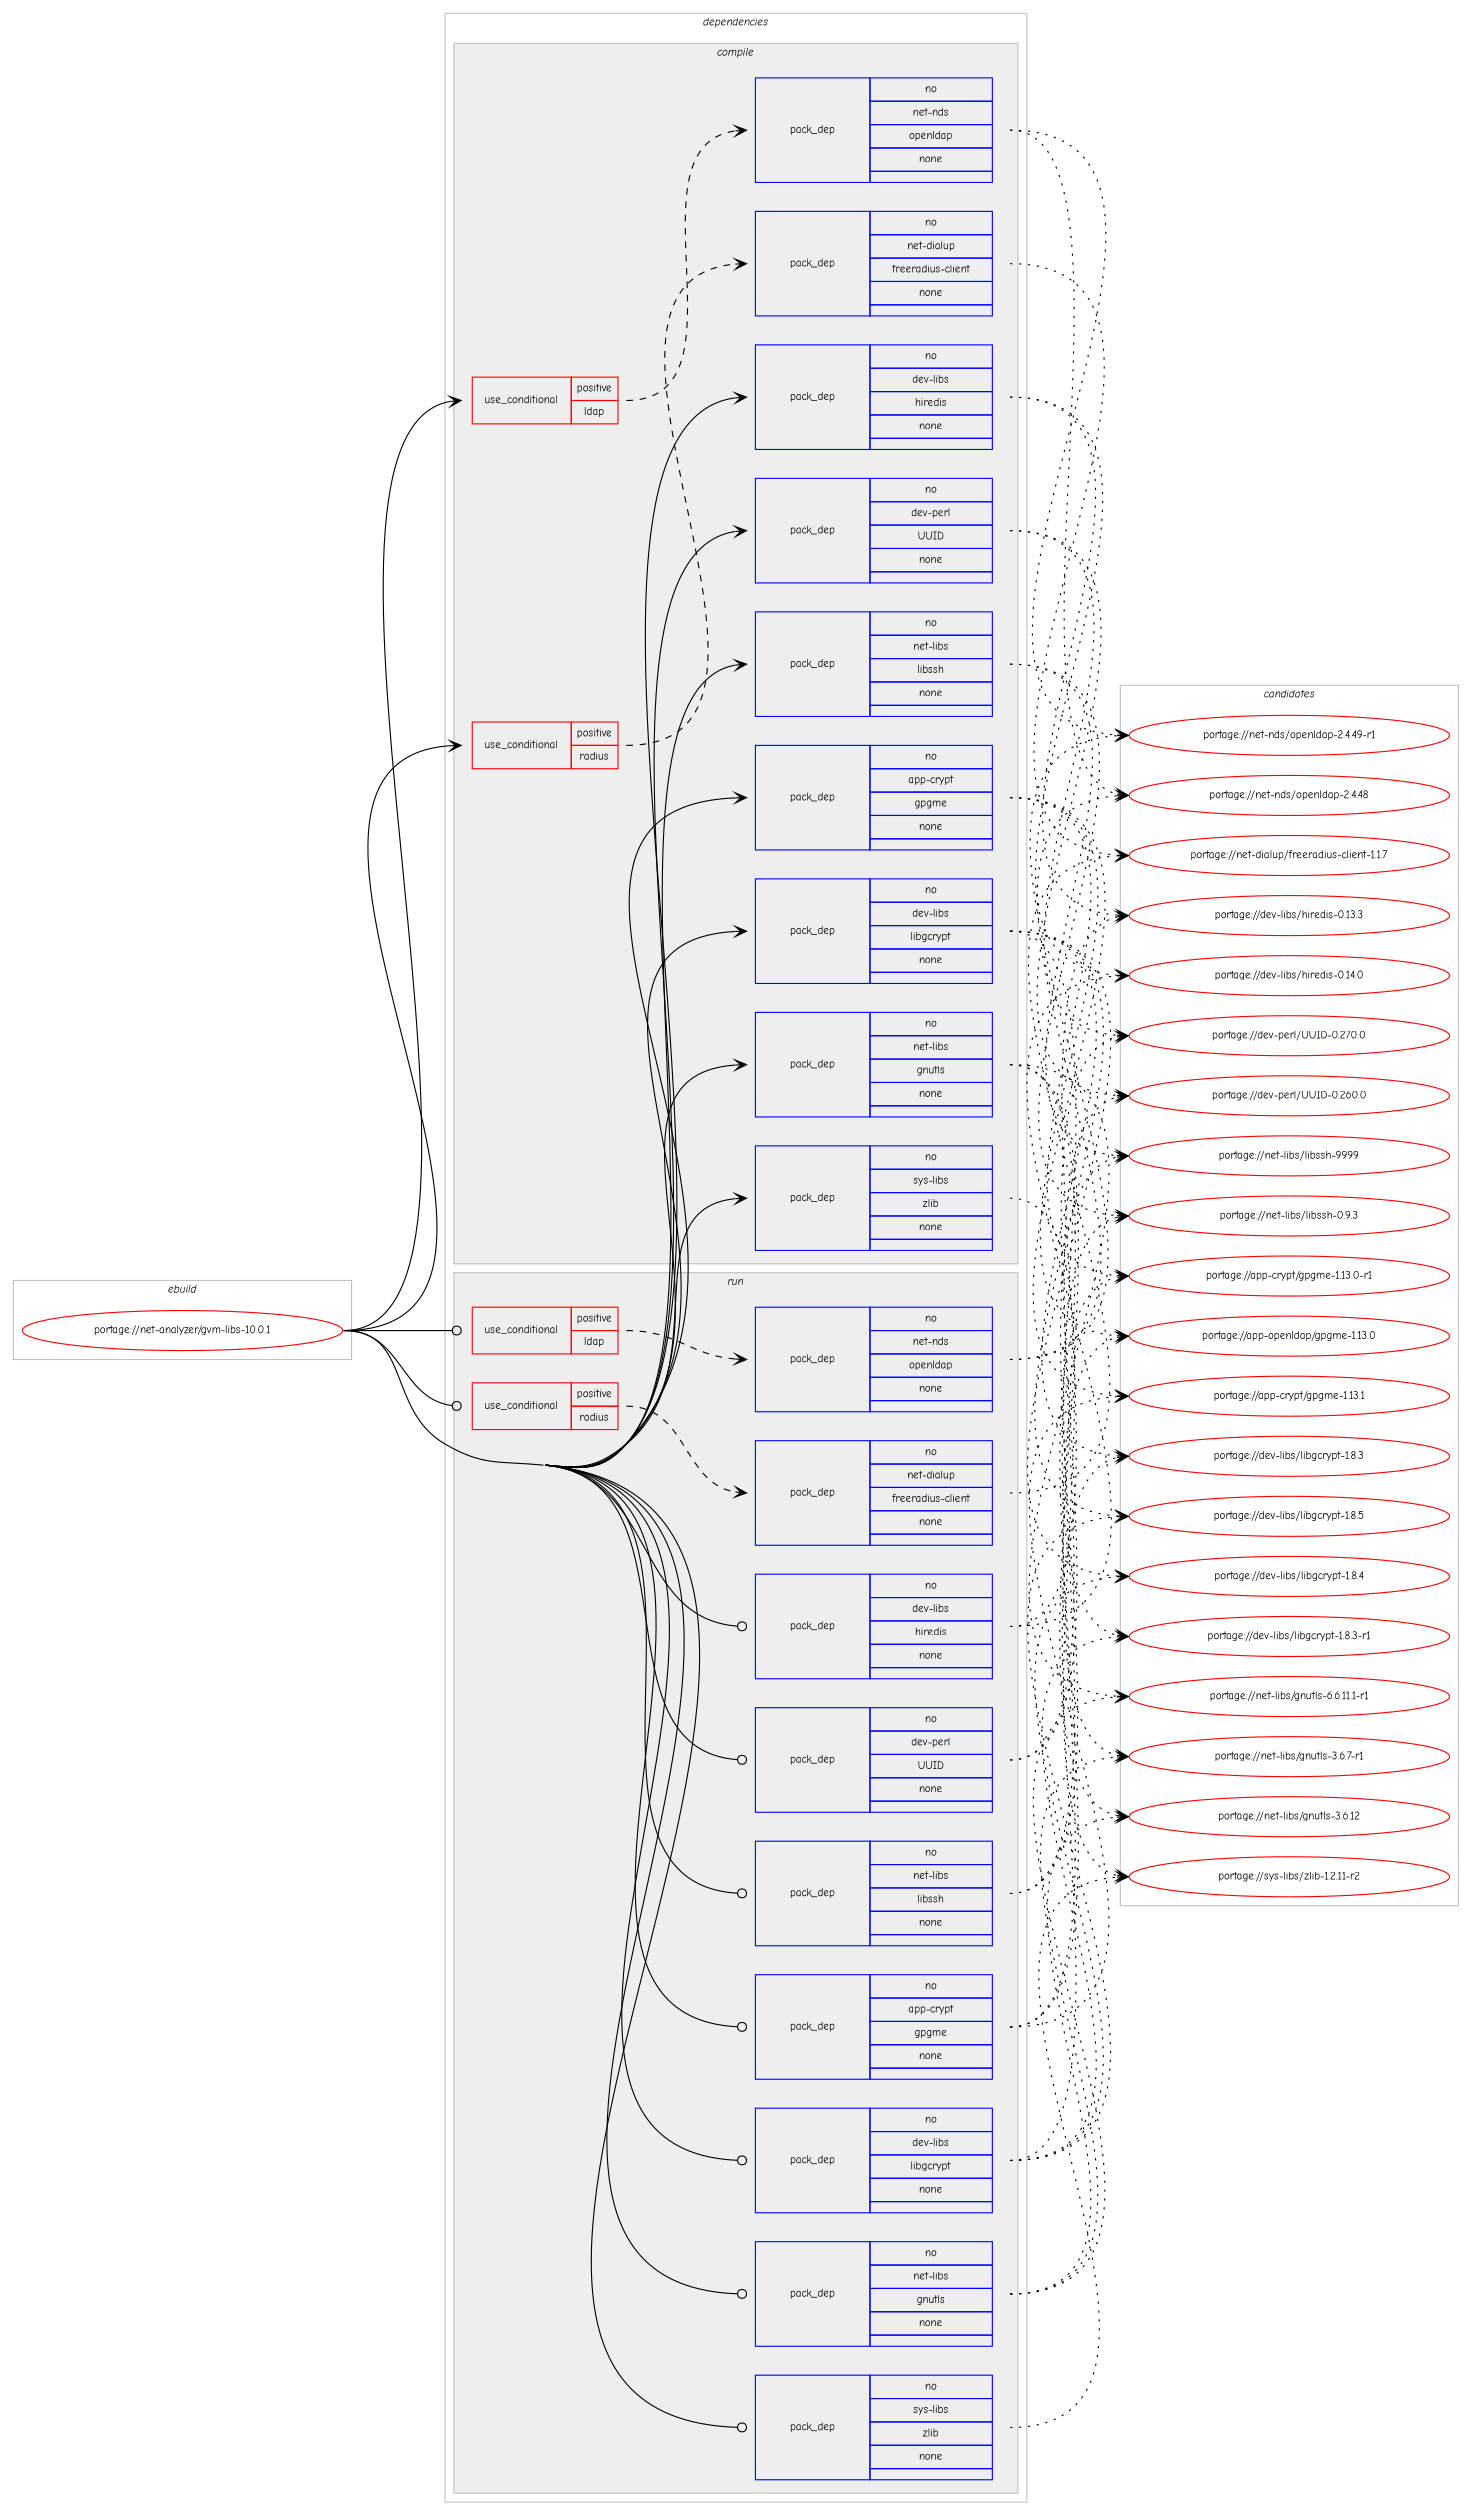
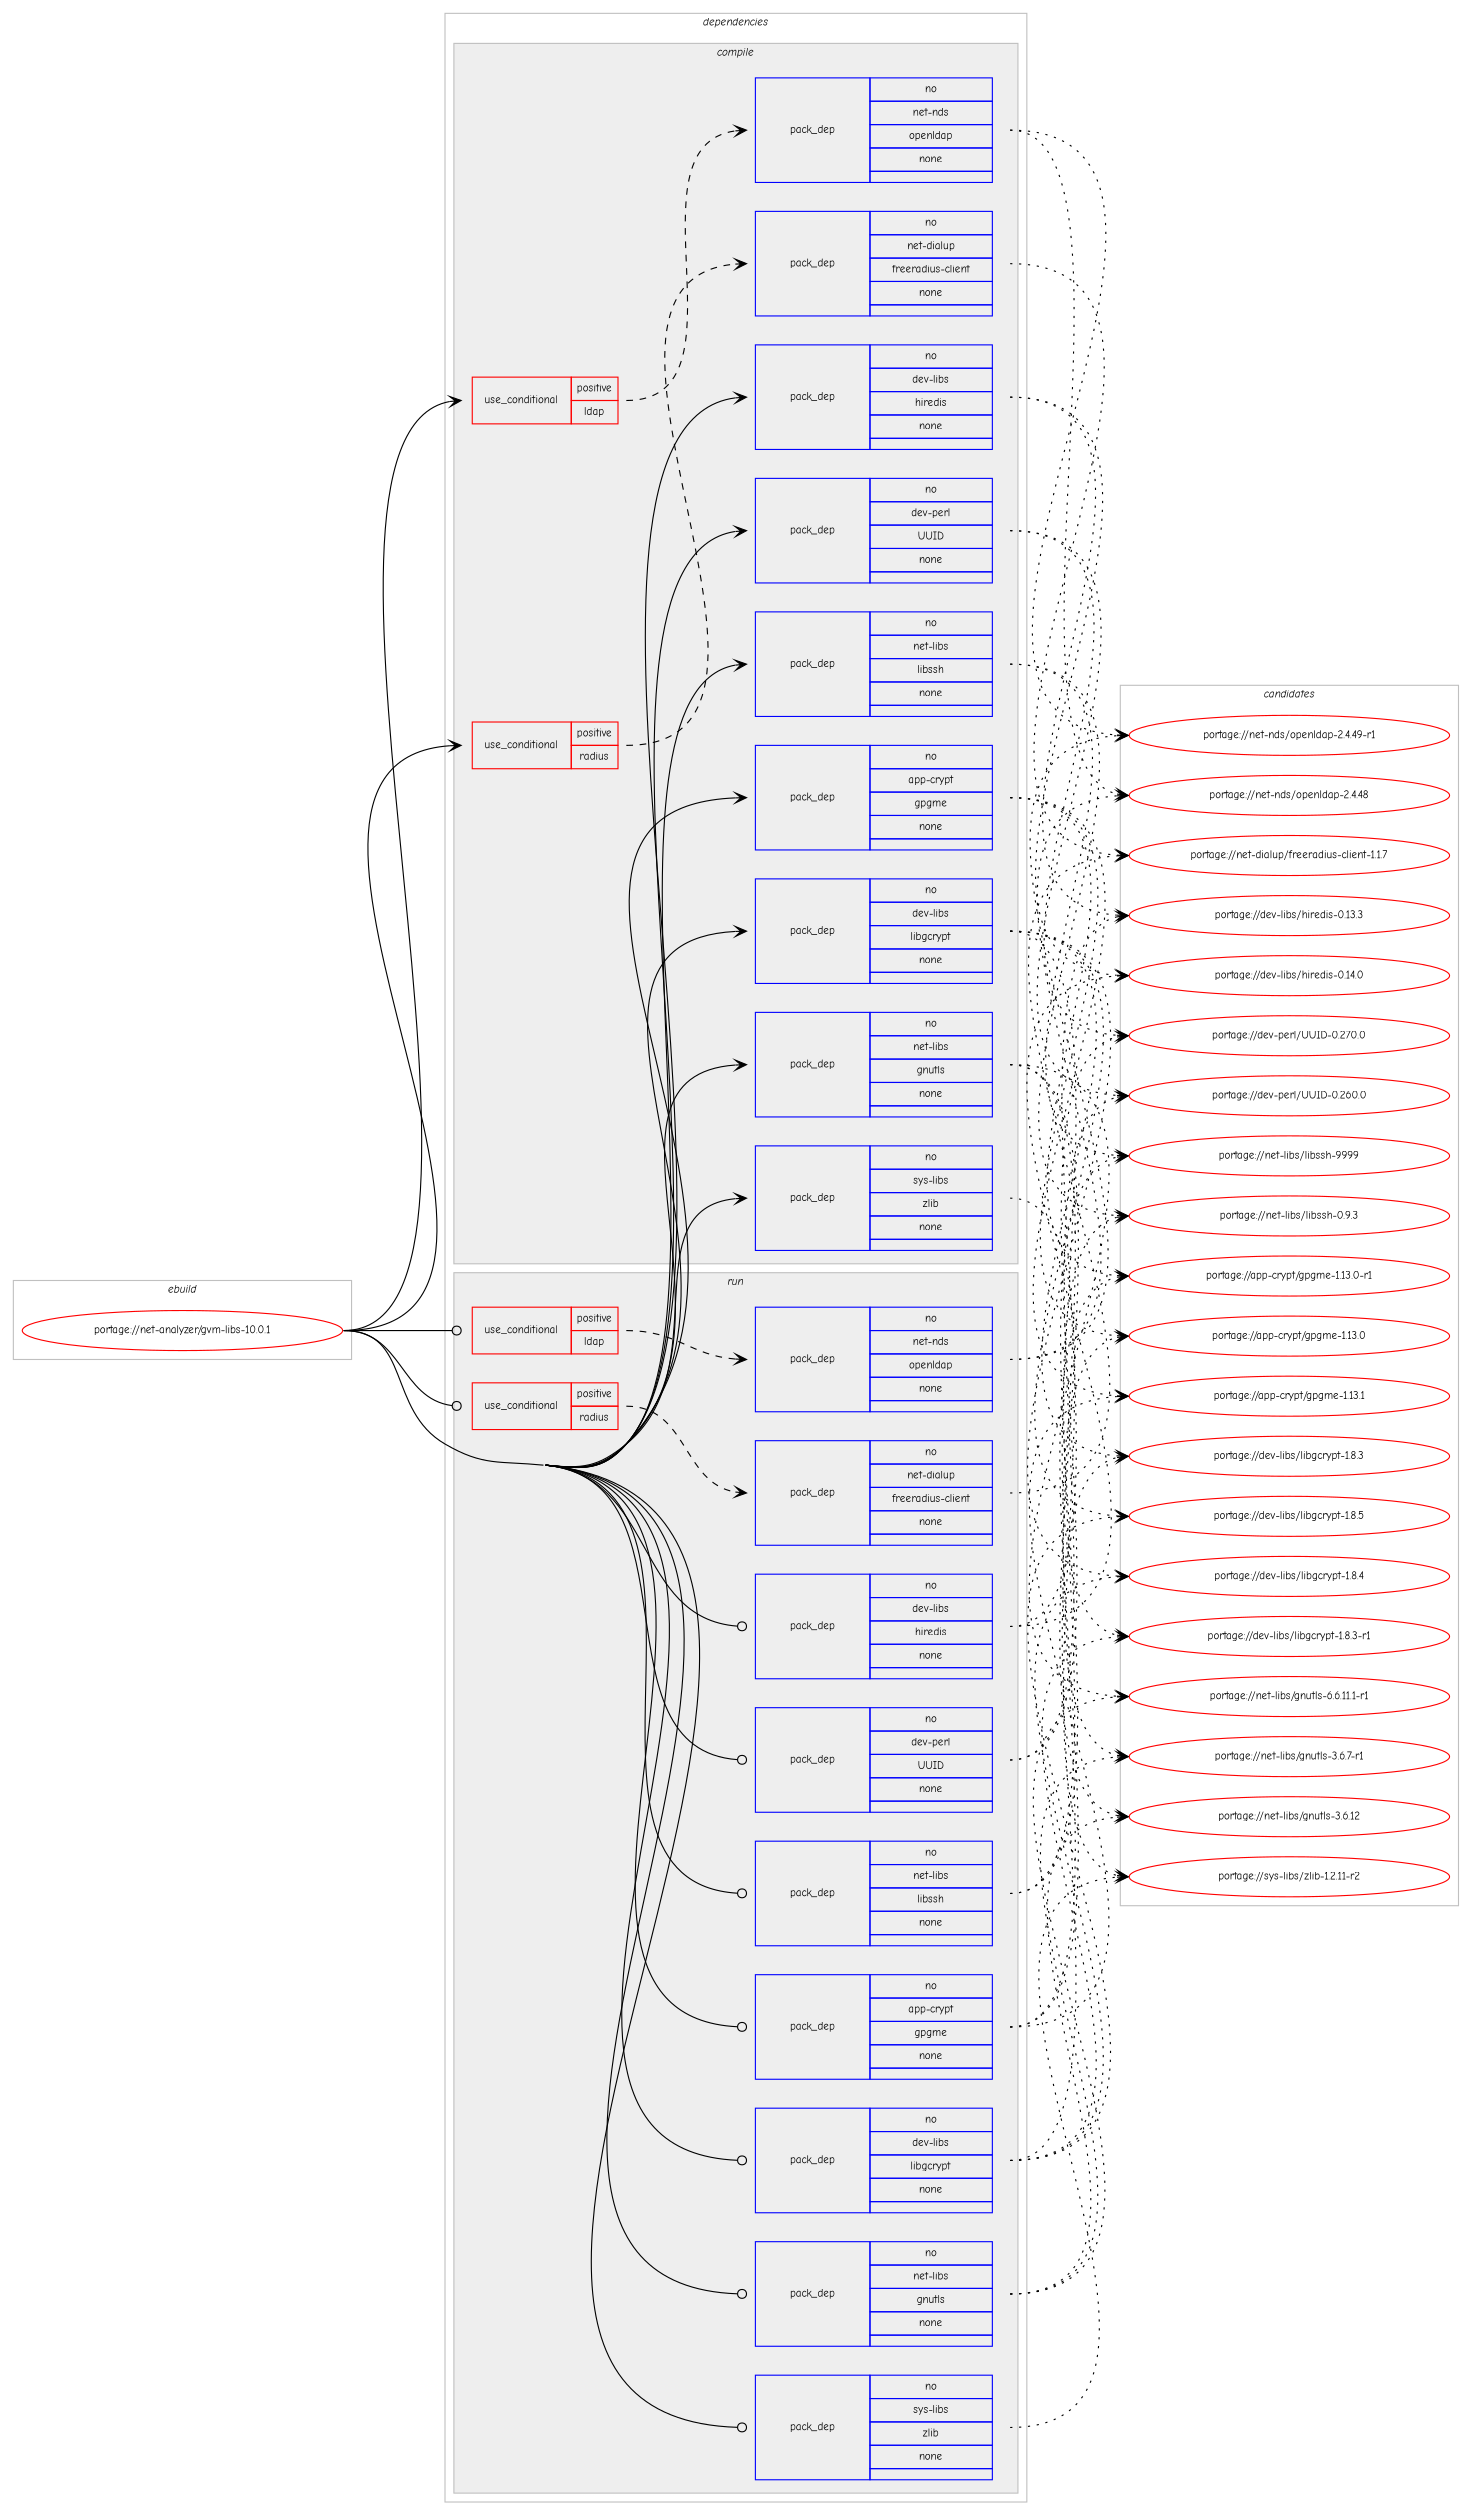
(1289, 1336) -> (1289, 1336)
